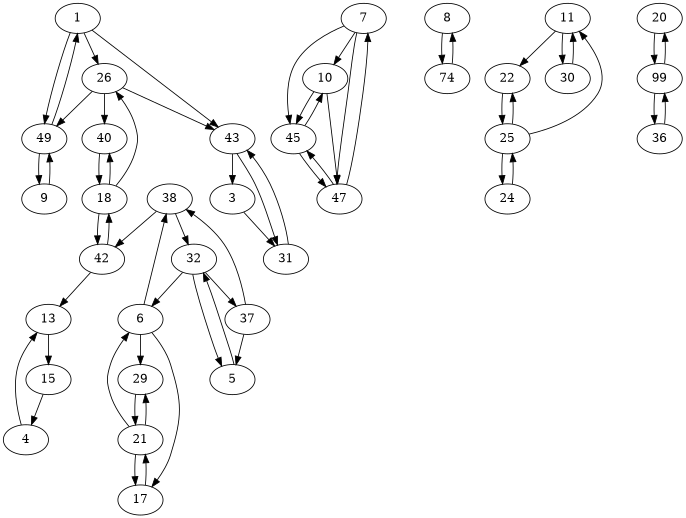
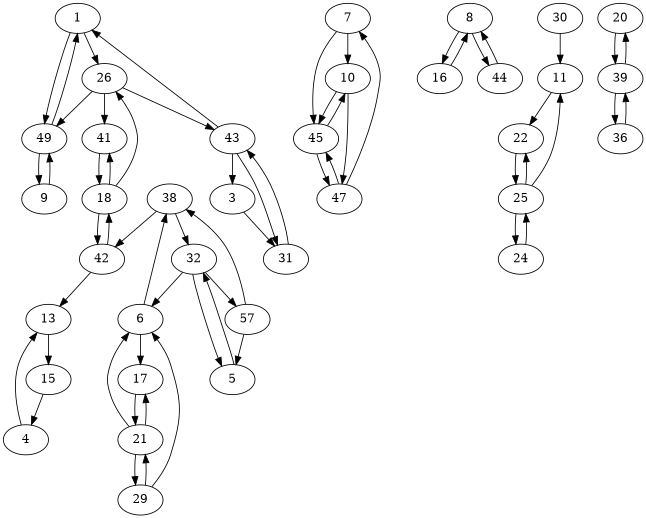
(562, 44) -> none
(152, 76) -> (158, 81)
none -> (440, 79)
(447, 79) -> (500, 79)
(660, 79) -> (620, 79)
(346, 104) -> none
(105, 139) -> (105, 139)
(247, 319) -> (247, 319)
(140, 345) -> (179, 414)
